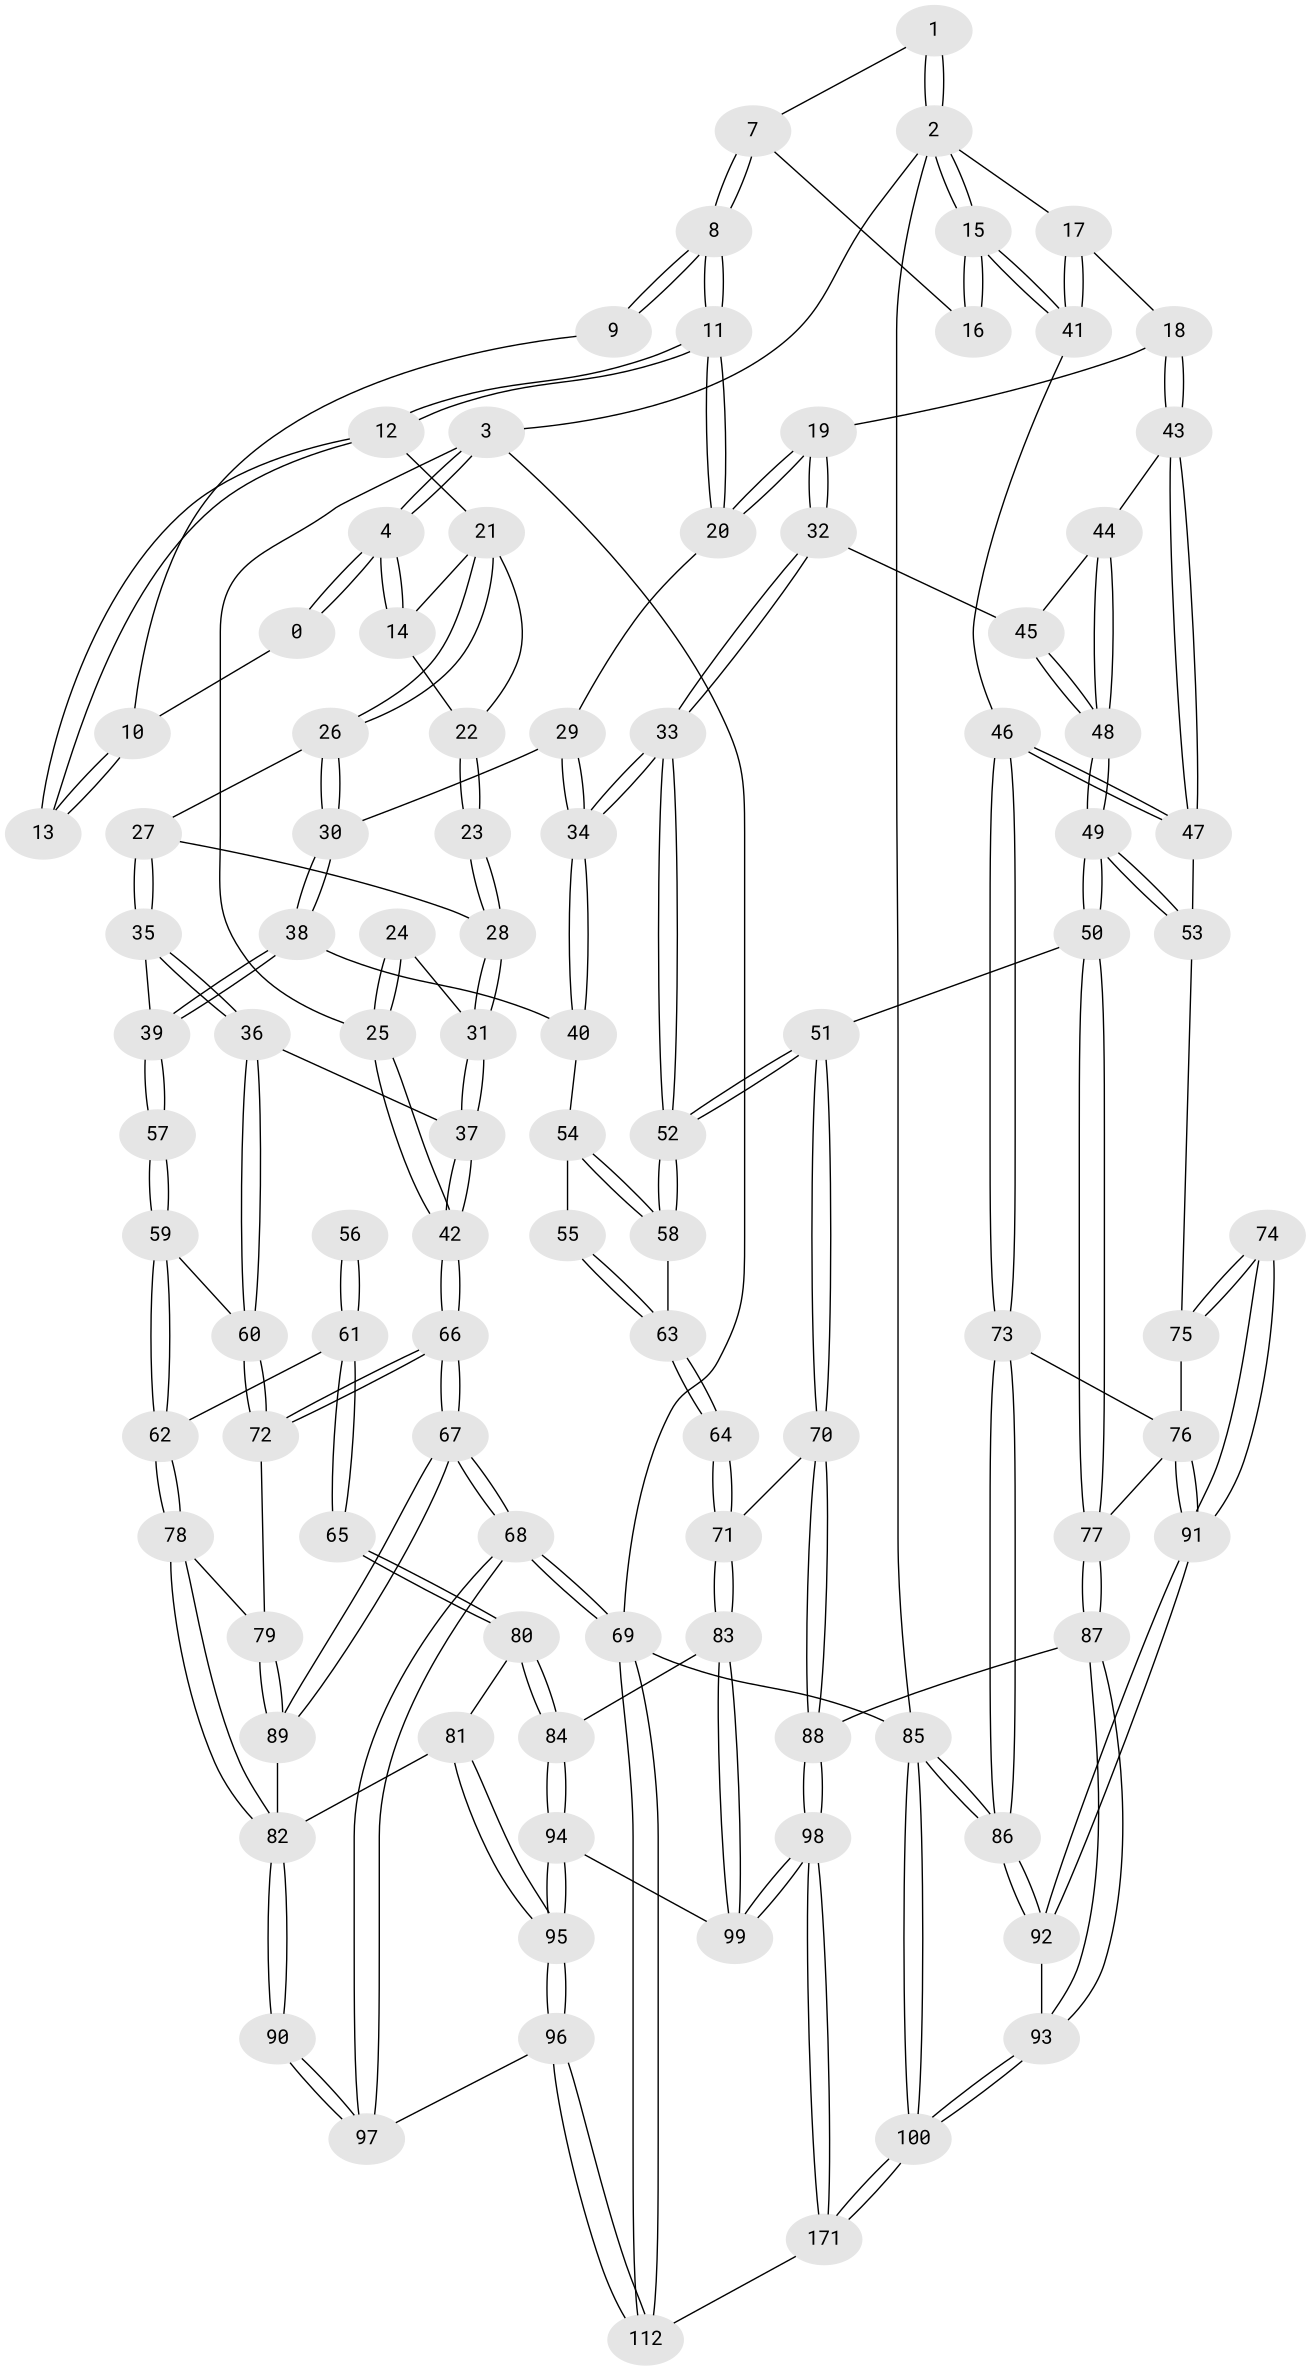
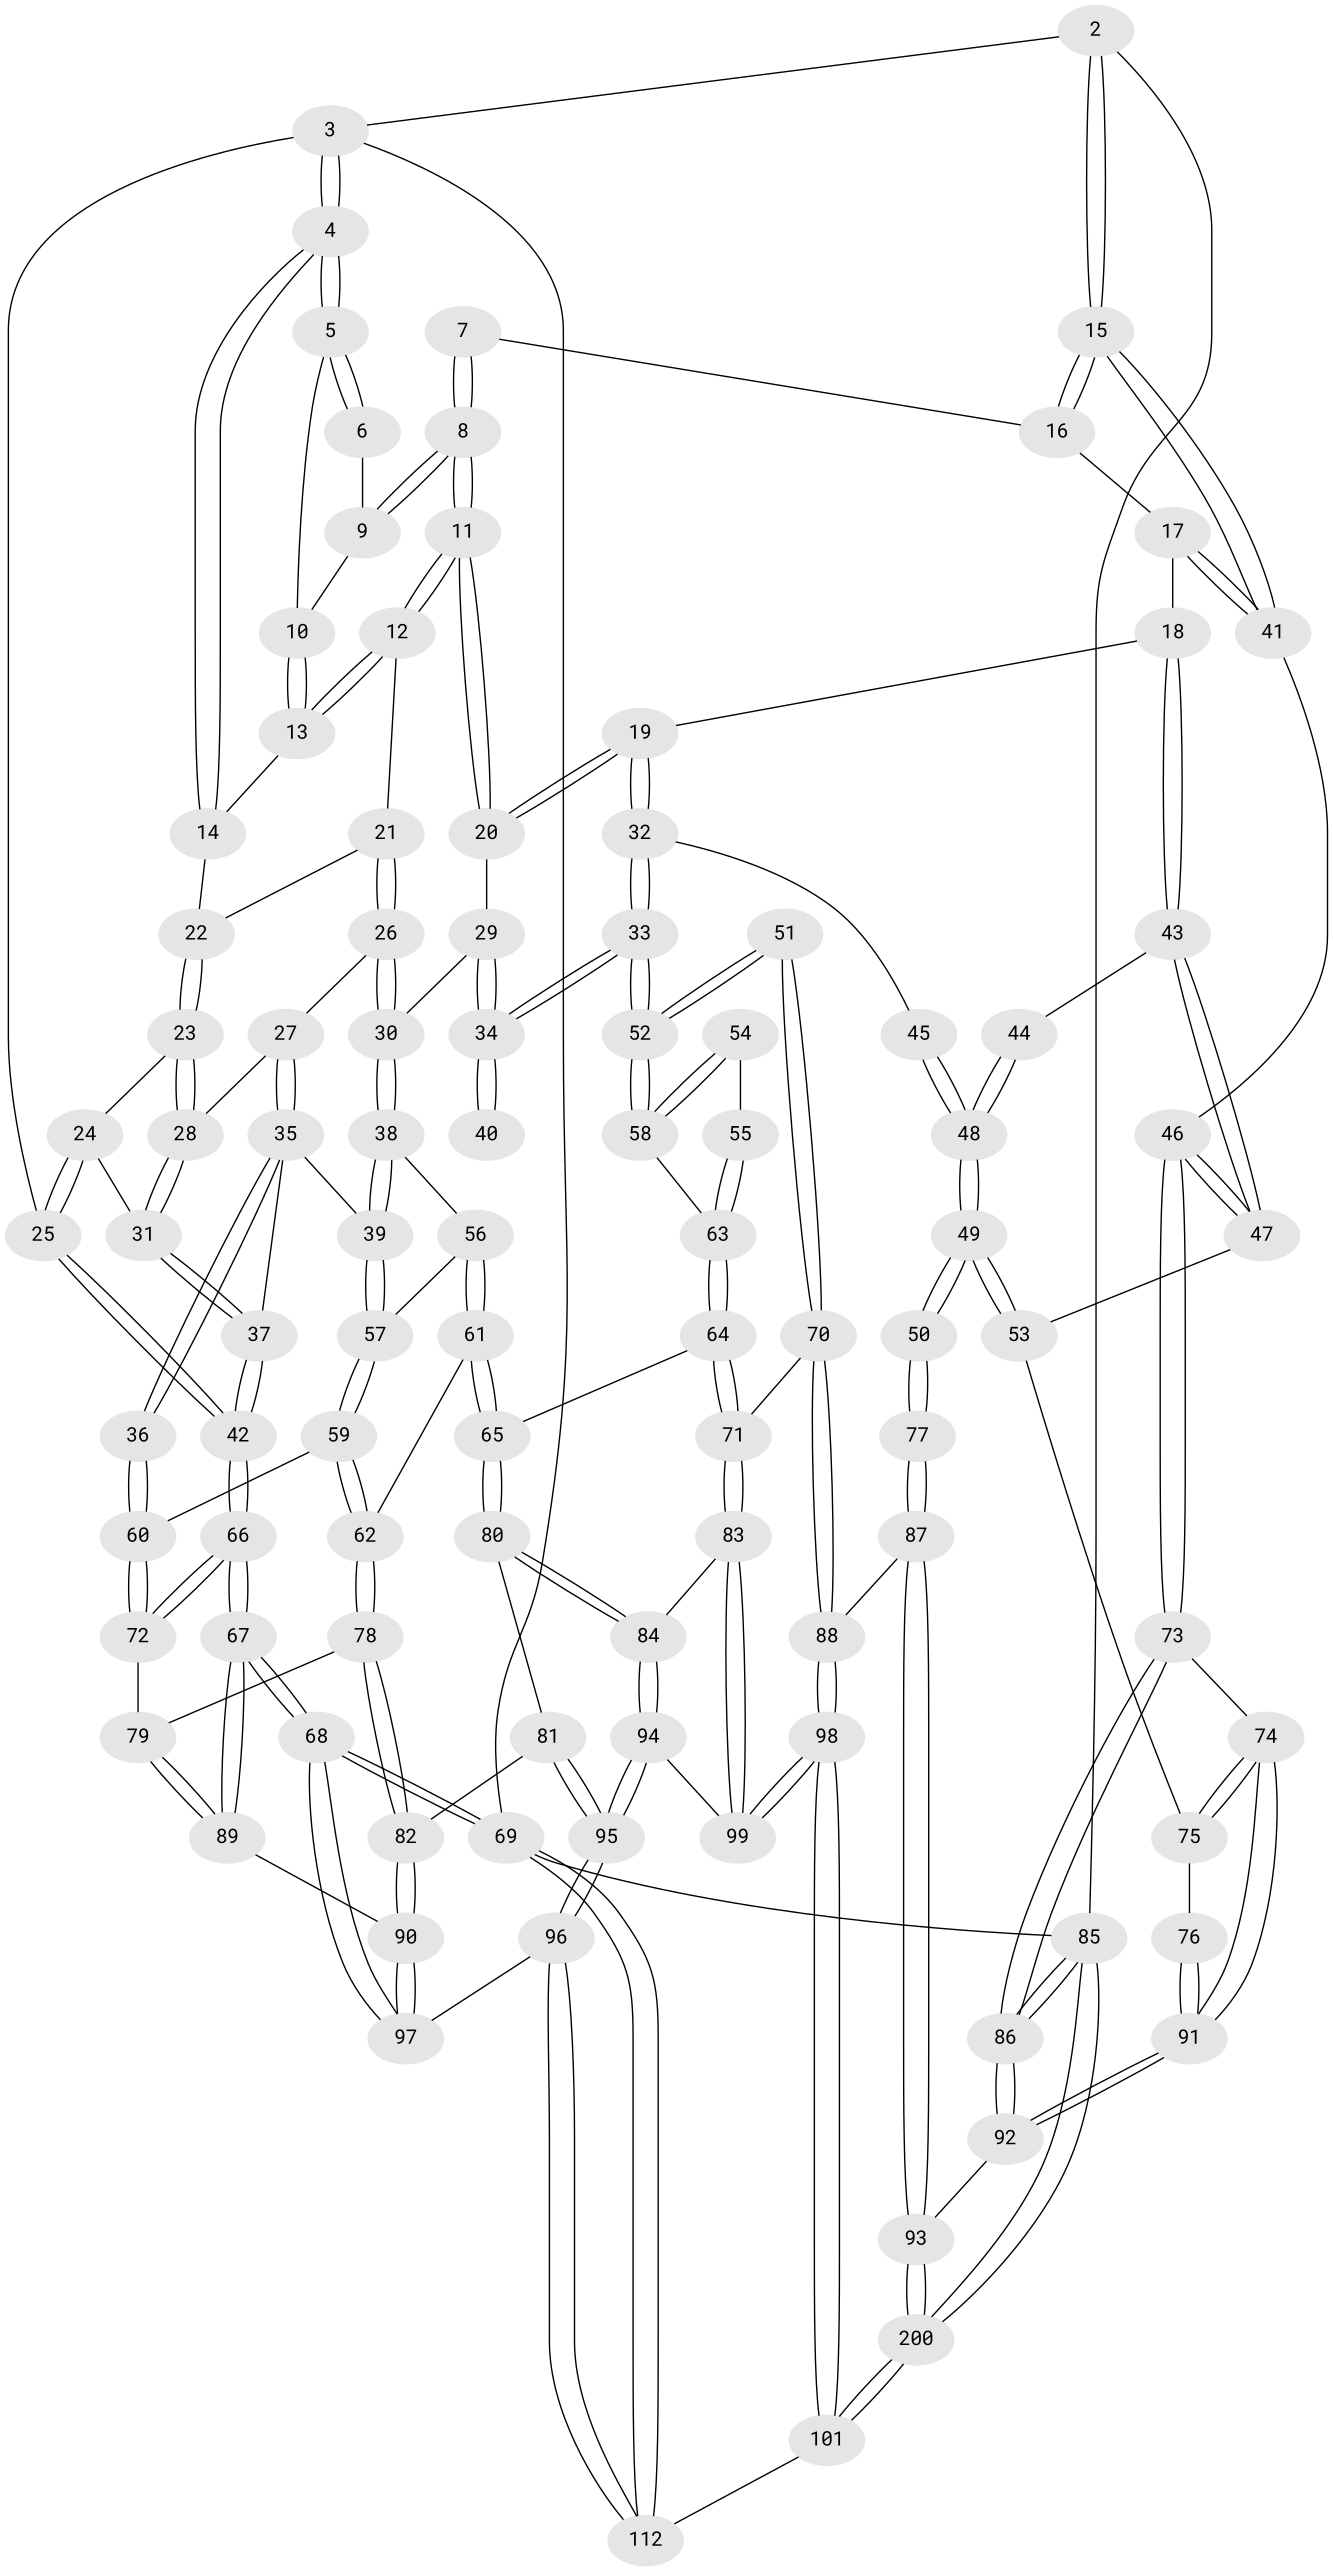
(934, 31) -> none
(1004, 181) -> (1115, 483)
none -> (363, 432)
(442, 583) -> (252, 784)
(1065, 583) -> none
(297, 633) -> (330, 332)
(421, 981) -> (431, 1185)
(956, 985) -> none
none -> (135, 1085)
(360, 1085) -> (273, 1235)
(573, 1085) -> none
none -> (425, 1286)
none -> (605, 1386)
(1092, 1386) -> (1219, 1687)
(1136, 1486) -> none
(277, 1788) -> (310, 1885)
(913, 2139) -> (916, 2340)
(824, 2239) -> (827, 2440)
